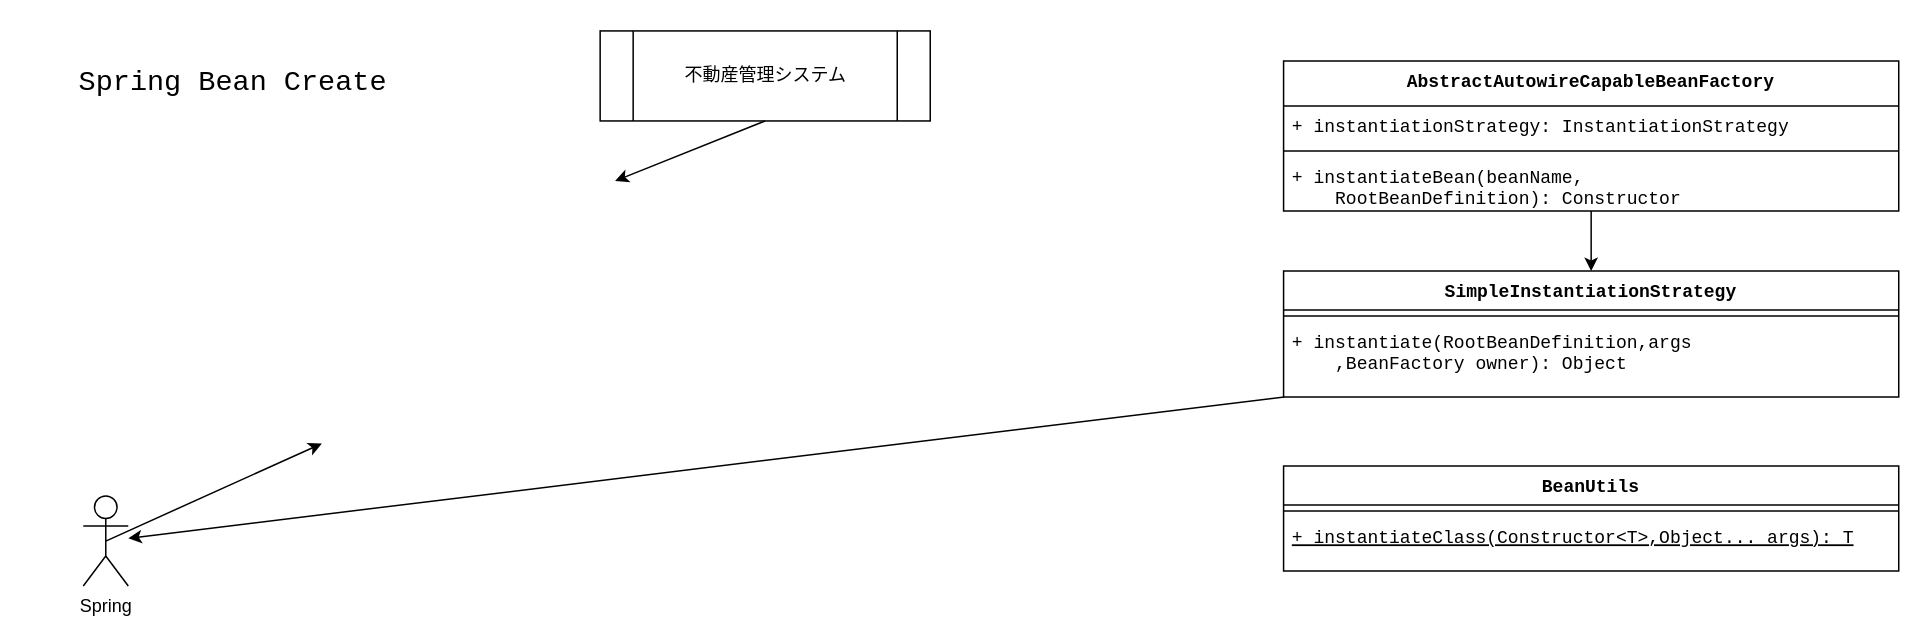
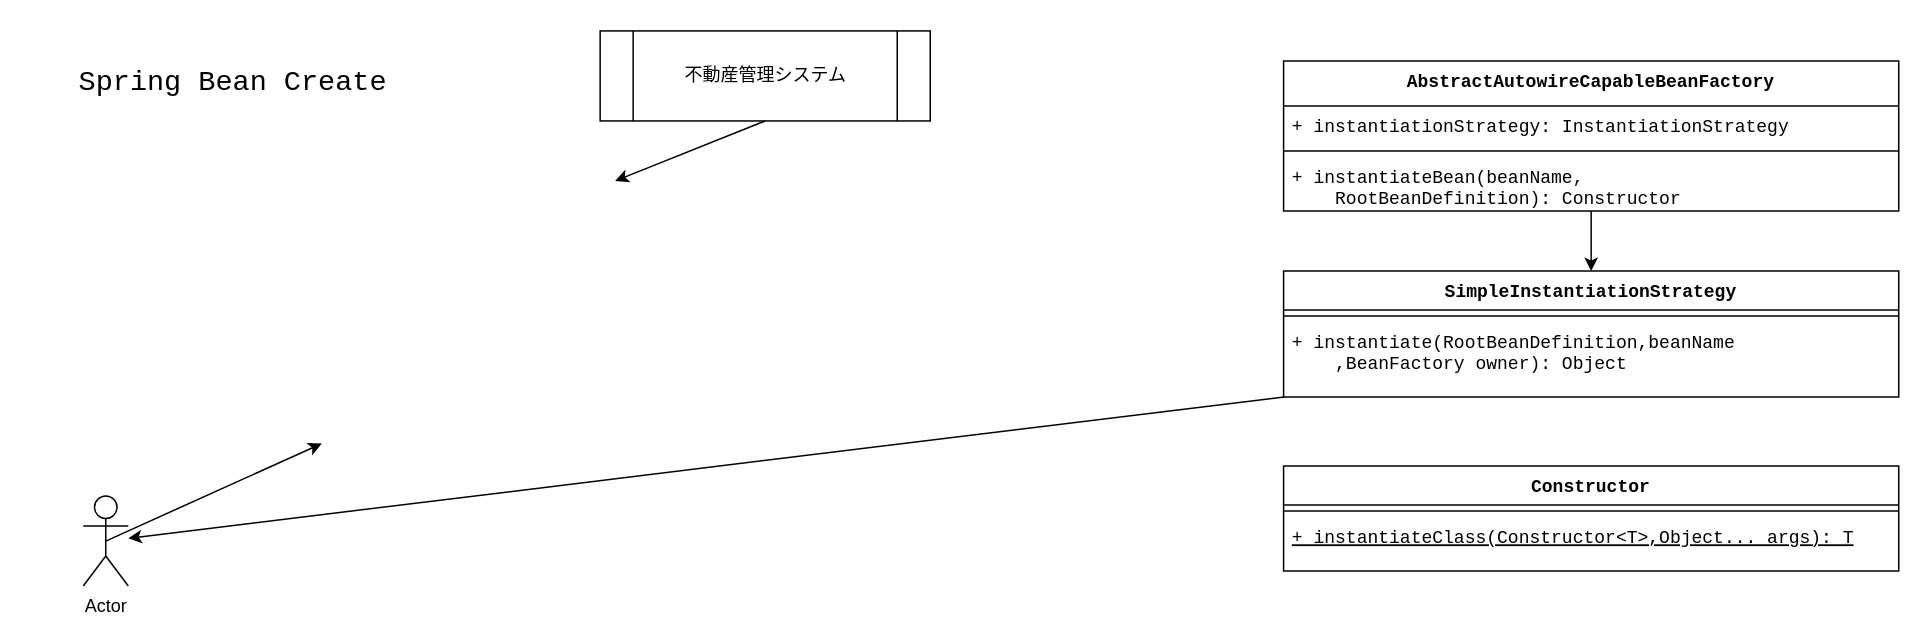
(1464, 342) -> (1484, 342)
(1590, 486) -> (1590, 486)
(107, 607) -> (107, 607)
